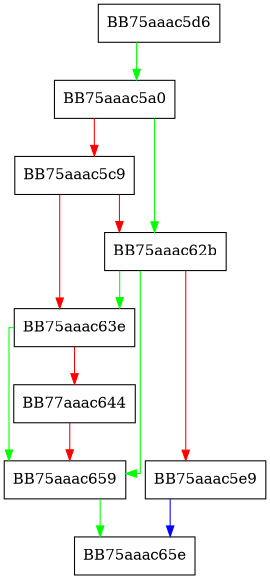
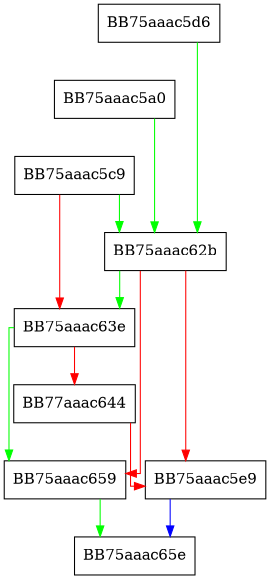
(137, 56) -> (197, 132)
(94, 132) -> none
(119, 208) -> (119, 208)
(140, 374) -> (140, 374)
(70, 436) -> (131, 456)
